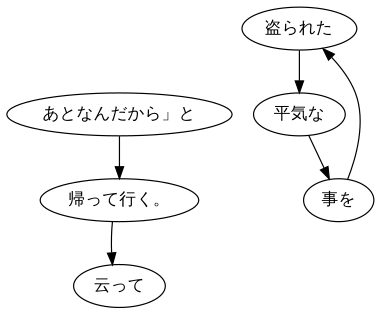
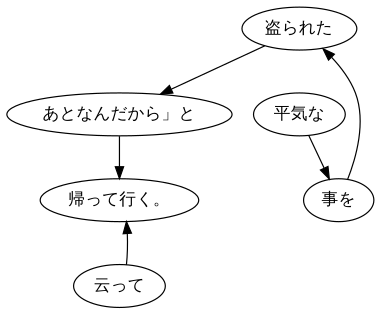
(299, 66) -> (218, 67)
(111, 237) -> (127, 249)
